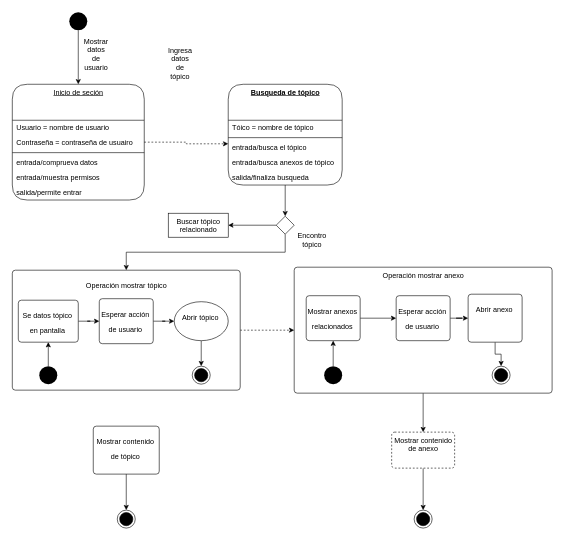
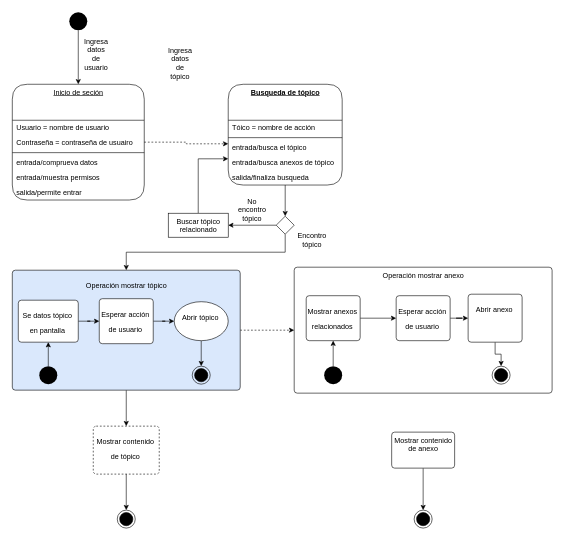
(96, 54) -> (96, 54)
(275, 128) -> (275, 128)
none -> (198, 159)
none -> (252, 210)
(127, 279) -> (127, 279)
none -> (126, 420)
(423, 426) -> none
(126, 450) -> (126, 450)
(423, 450) -> (423, 450)
